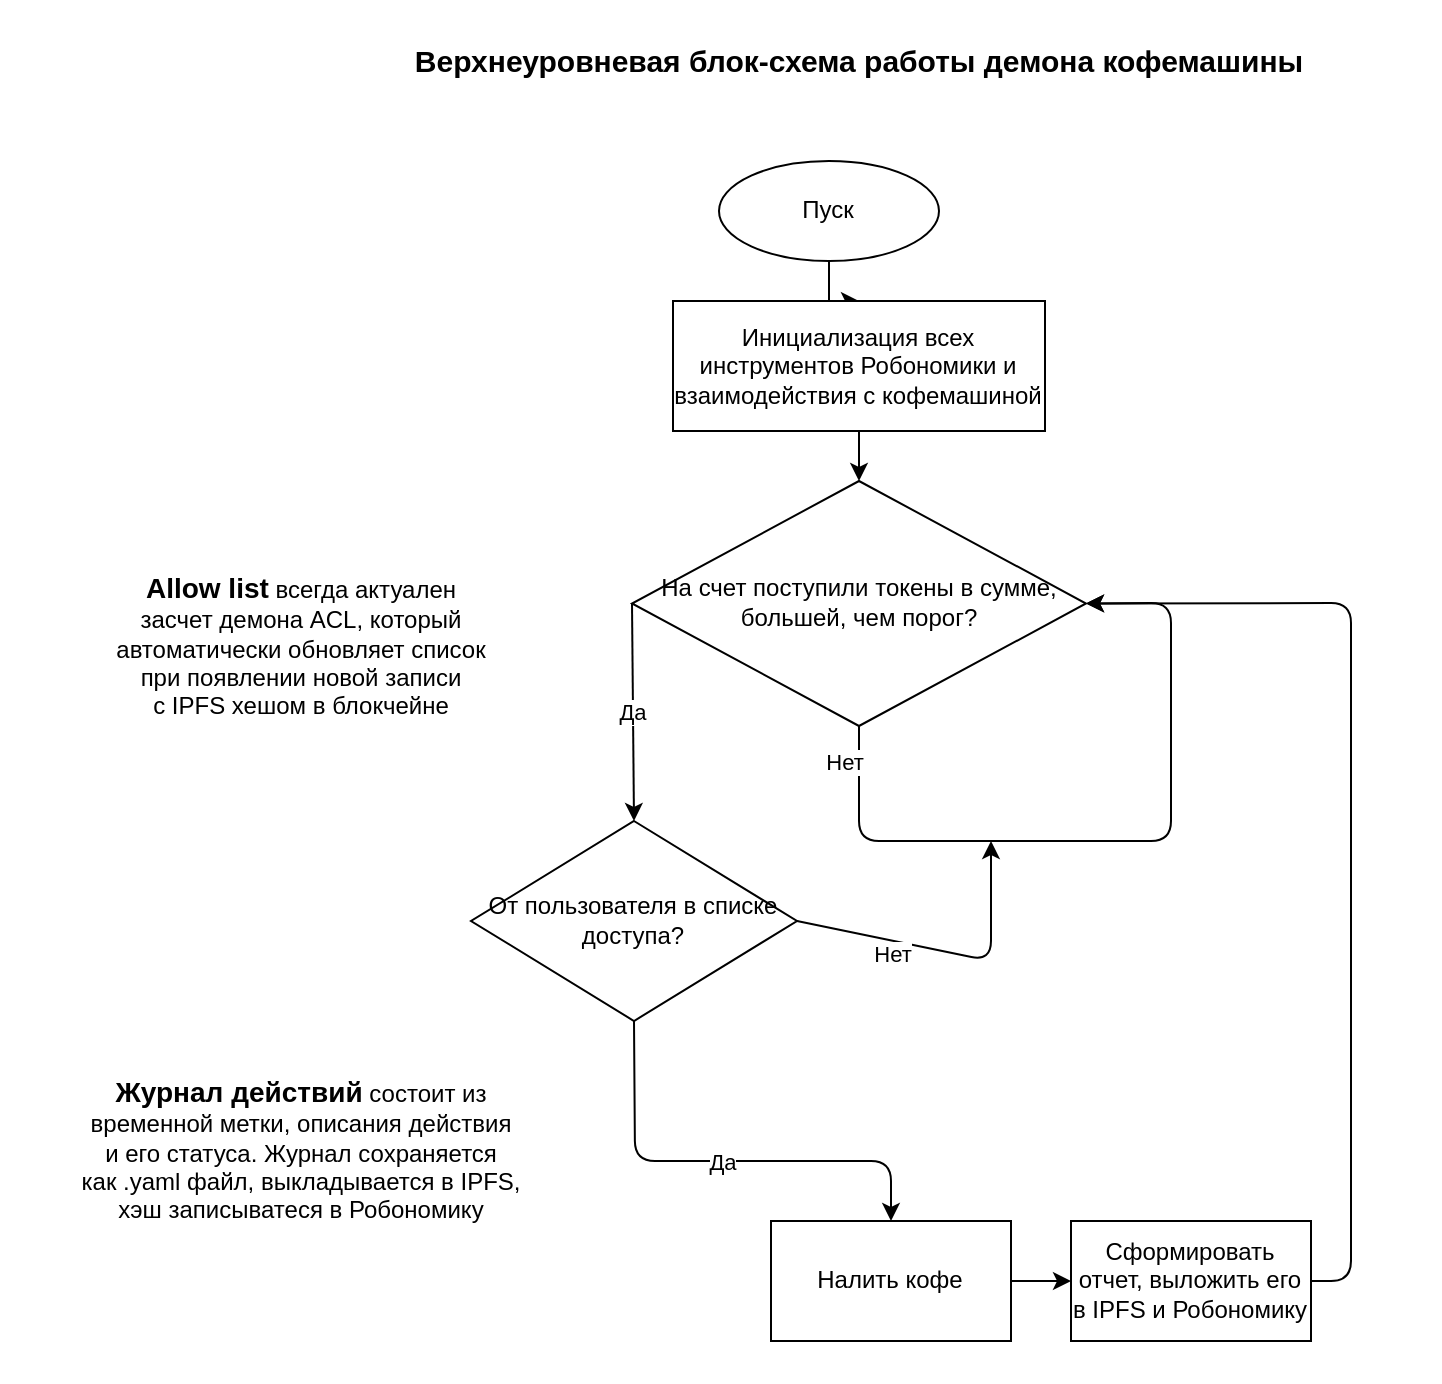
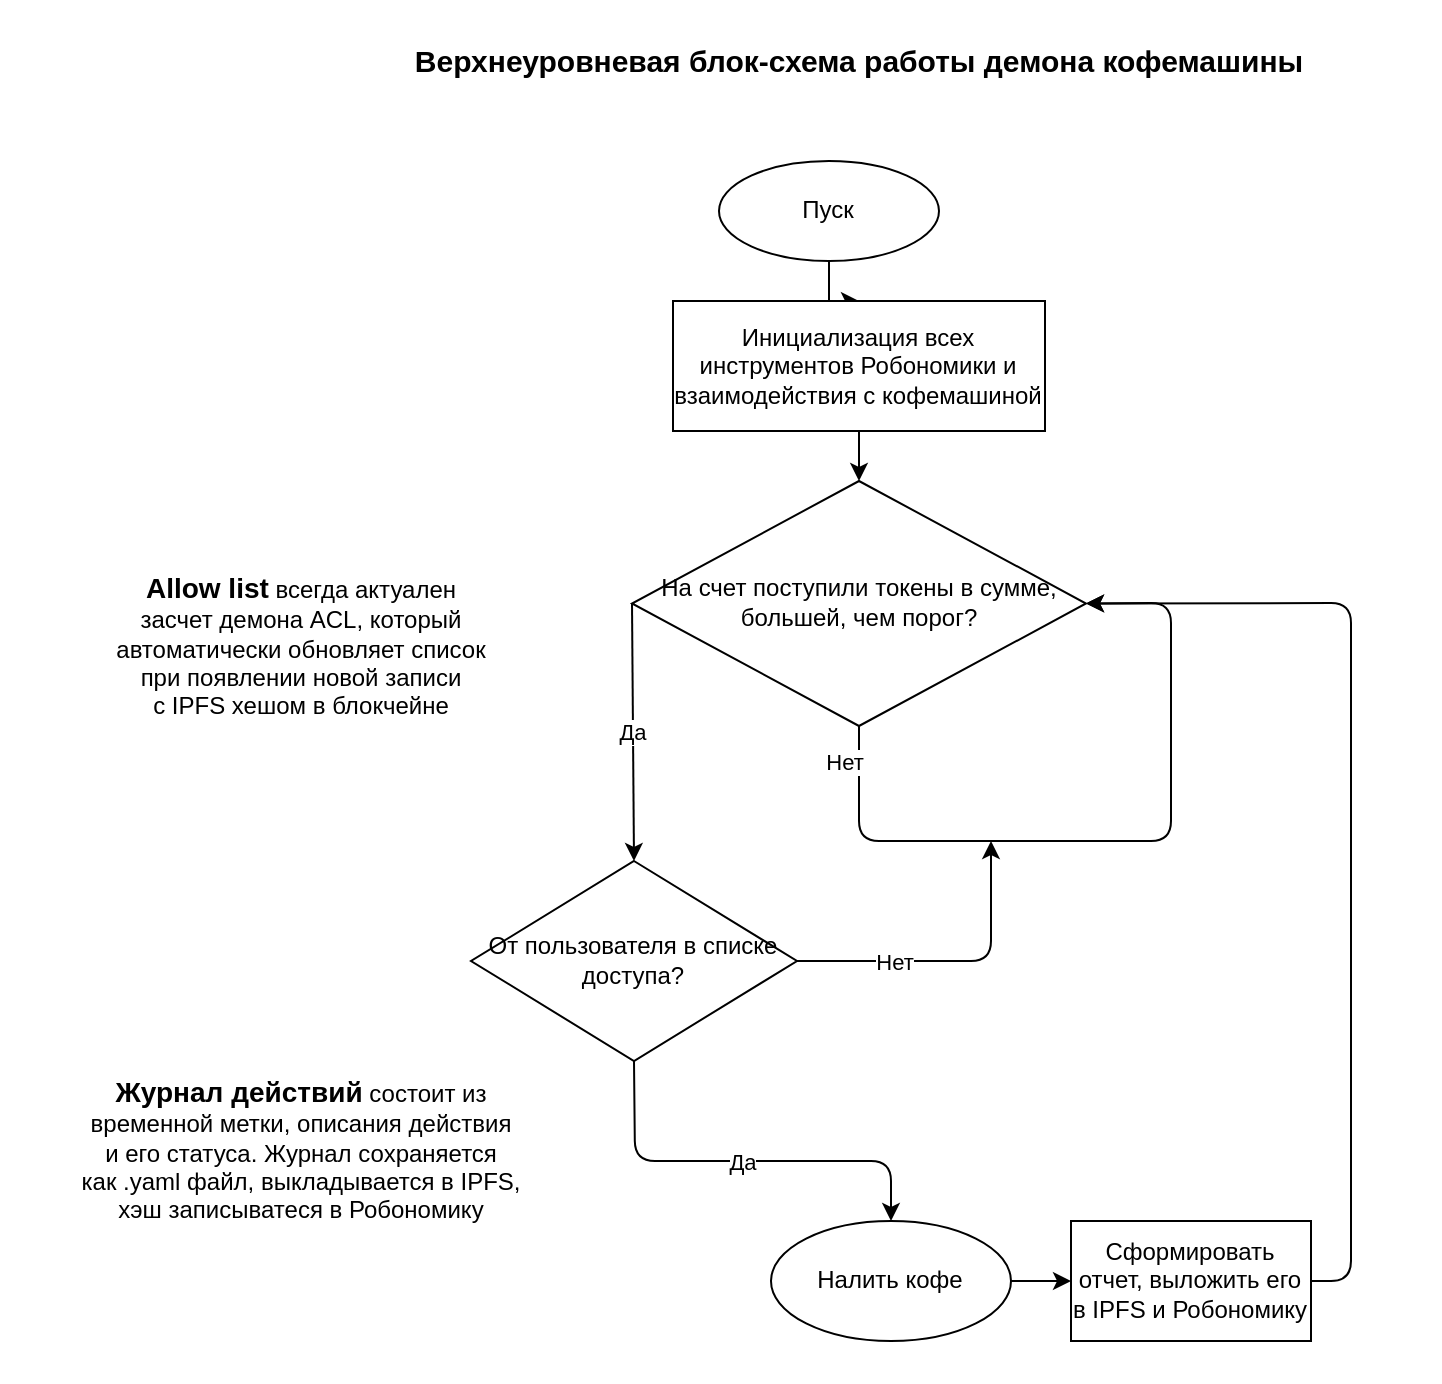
(634, 921) -> (634, 961)
(891, 1281) -> (891, 1281)
